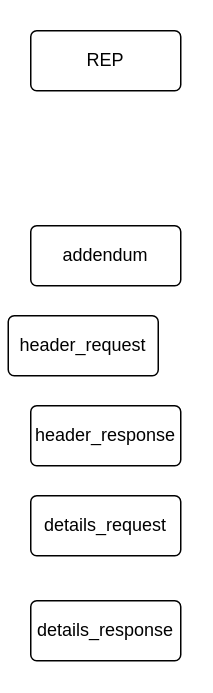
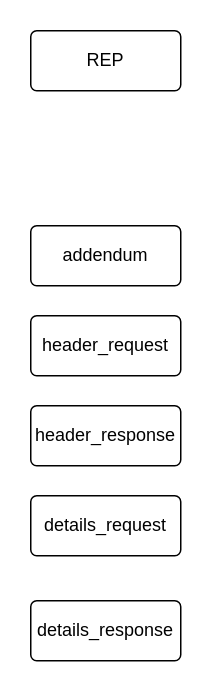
(83, 346) -> (106, 346)
